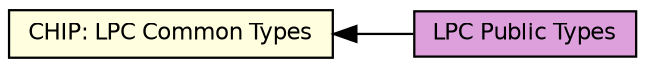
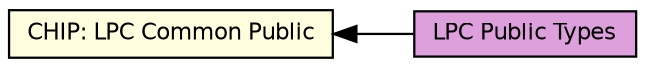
(171, 34) -> (171, 34)
